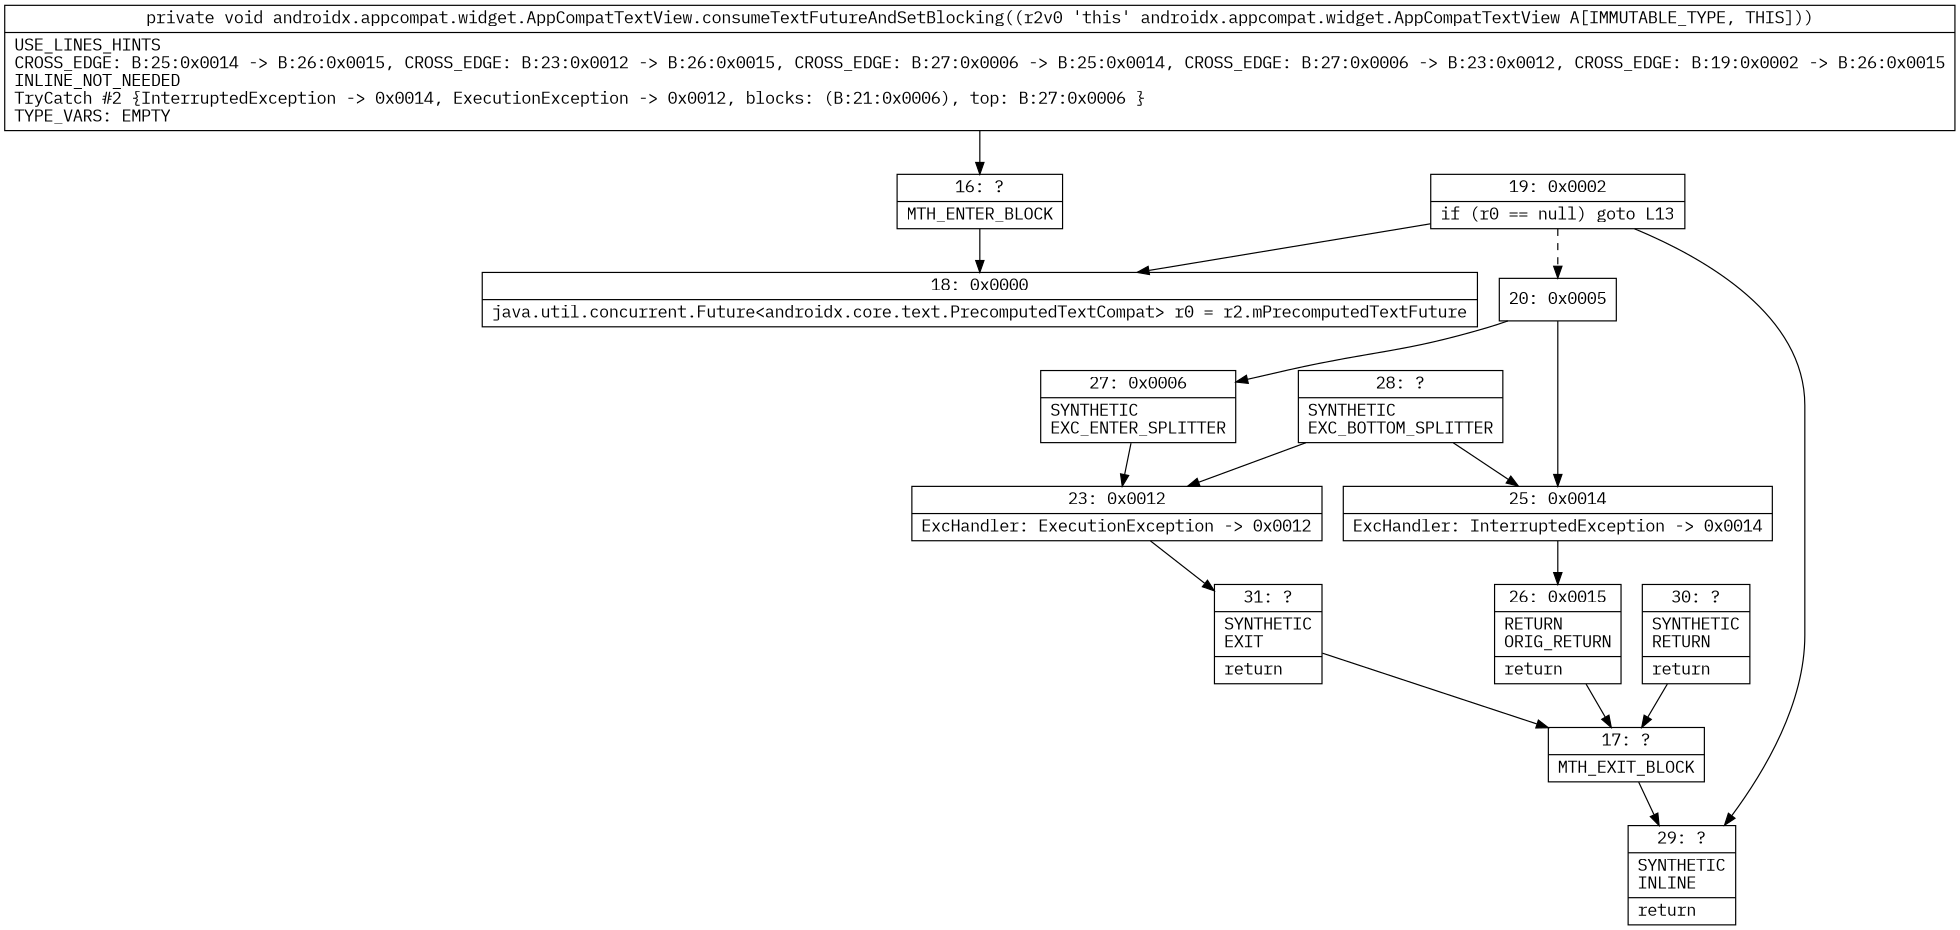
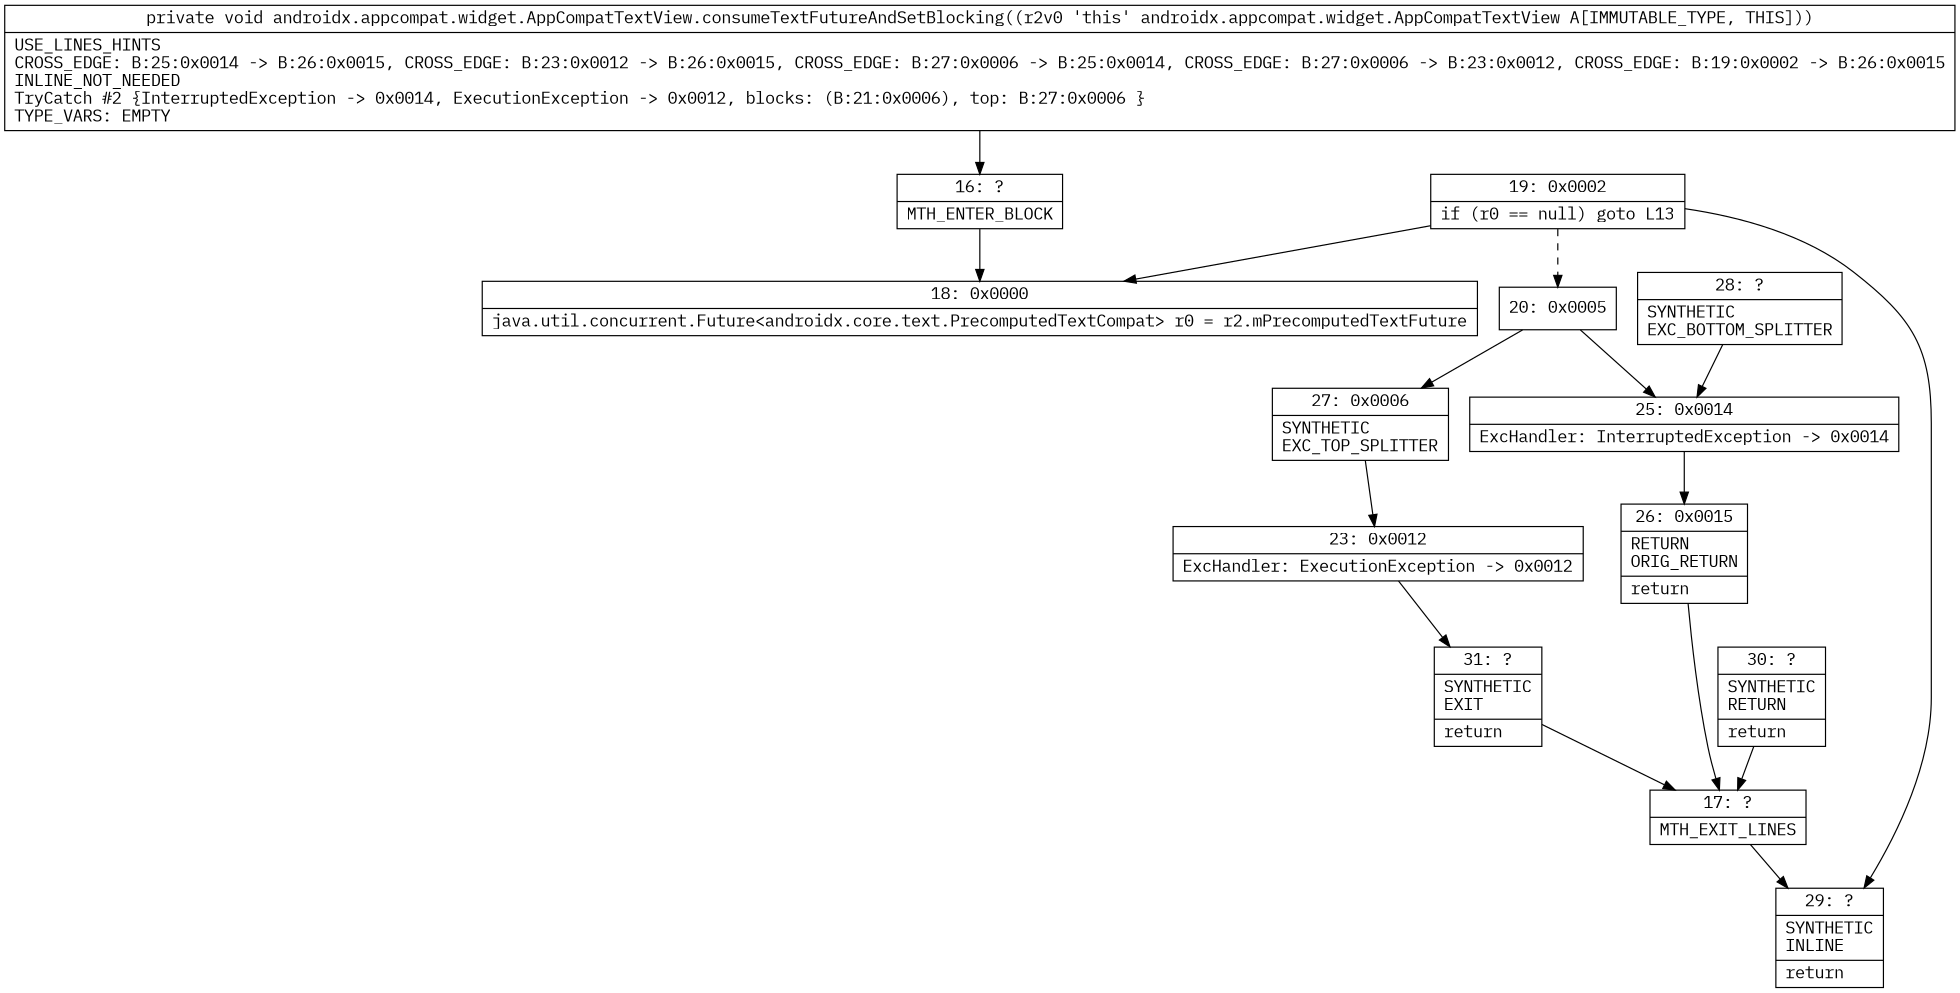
(1138, 428) -> (1360, 446)
(1252, 463) -> none
(1626, 768) -> (1728, 830)
